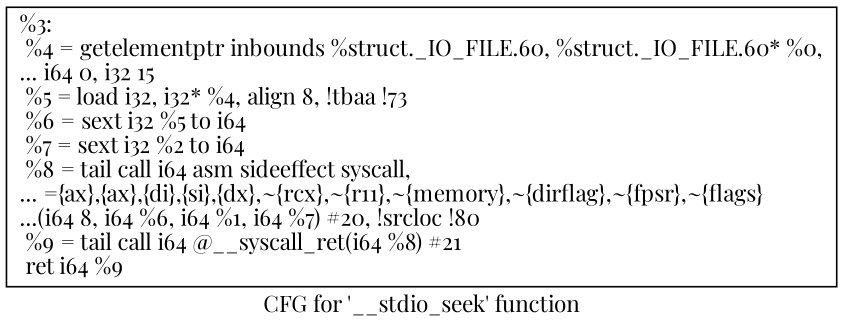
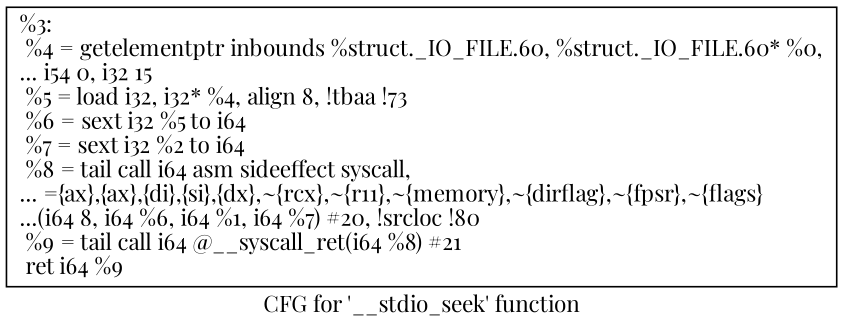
(88, 73) -> (86, 73)
